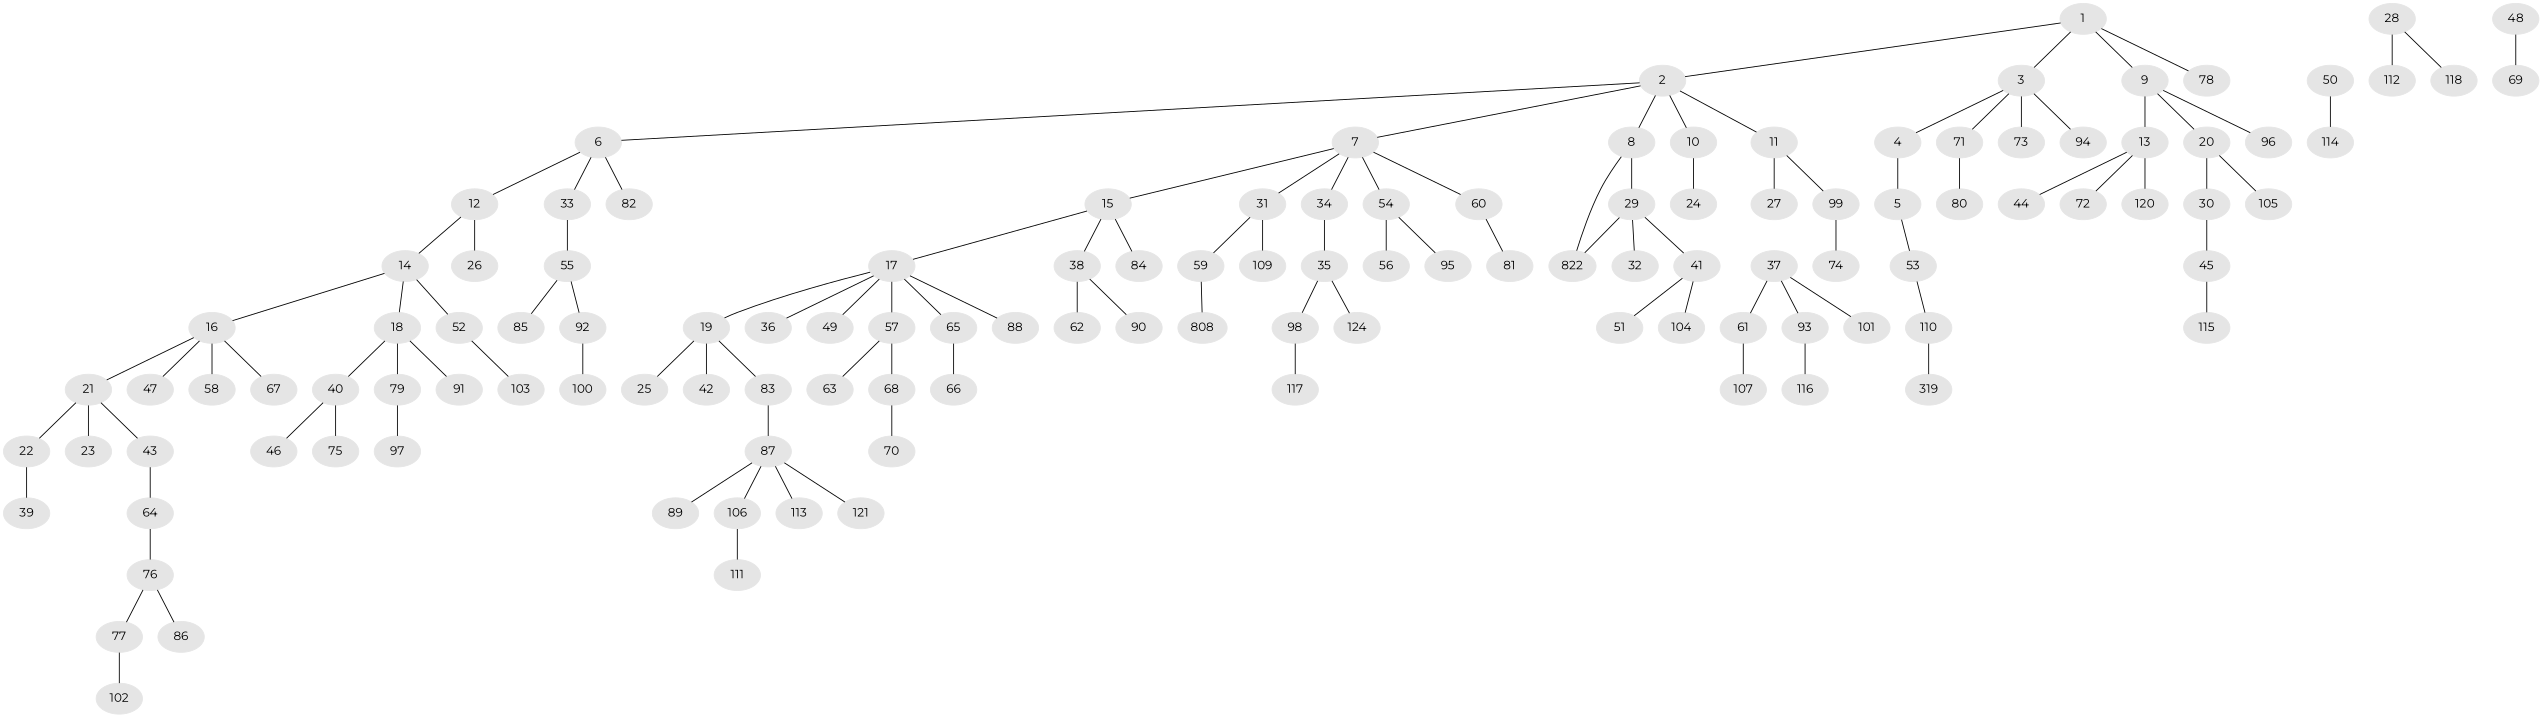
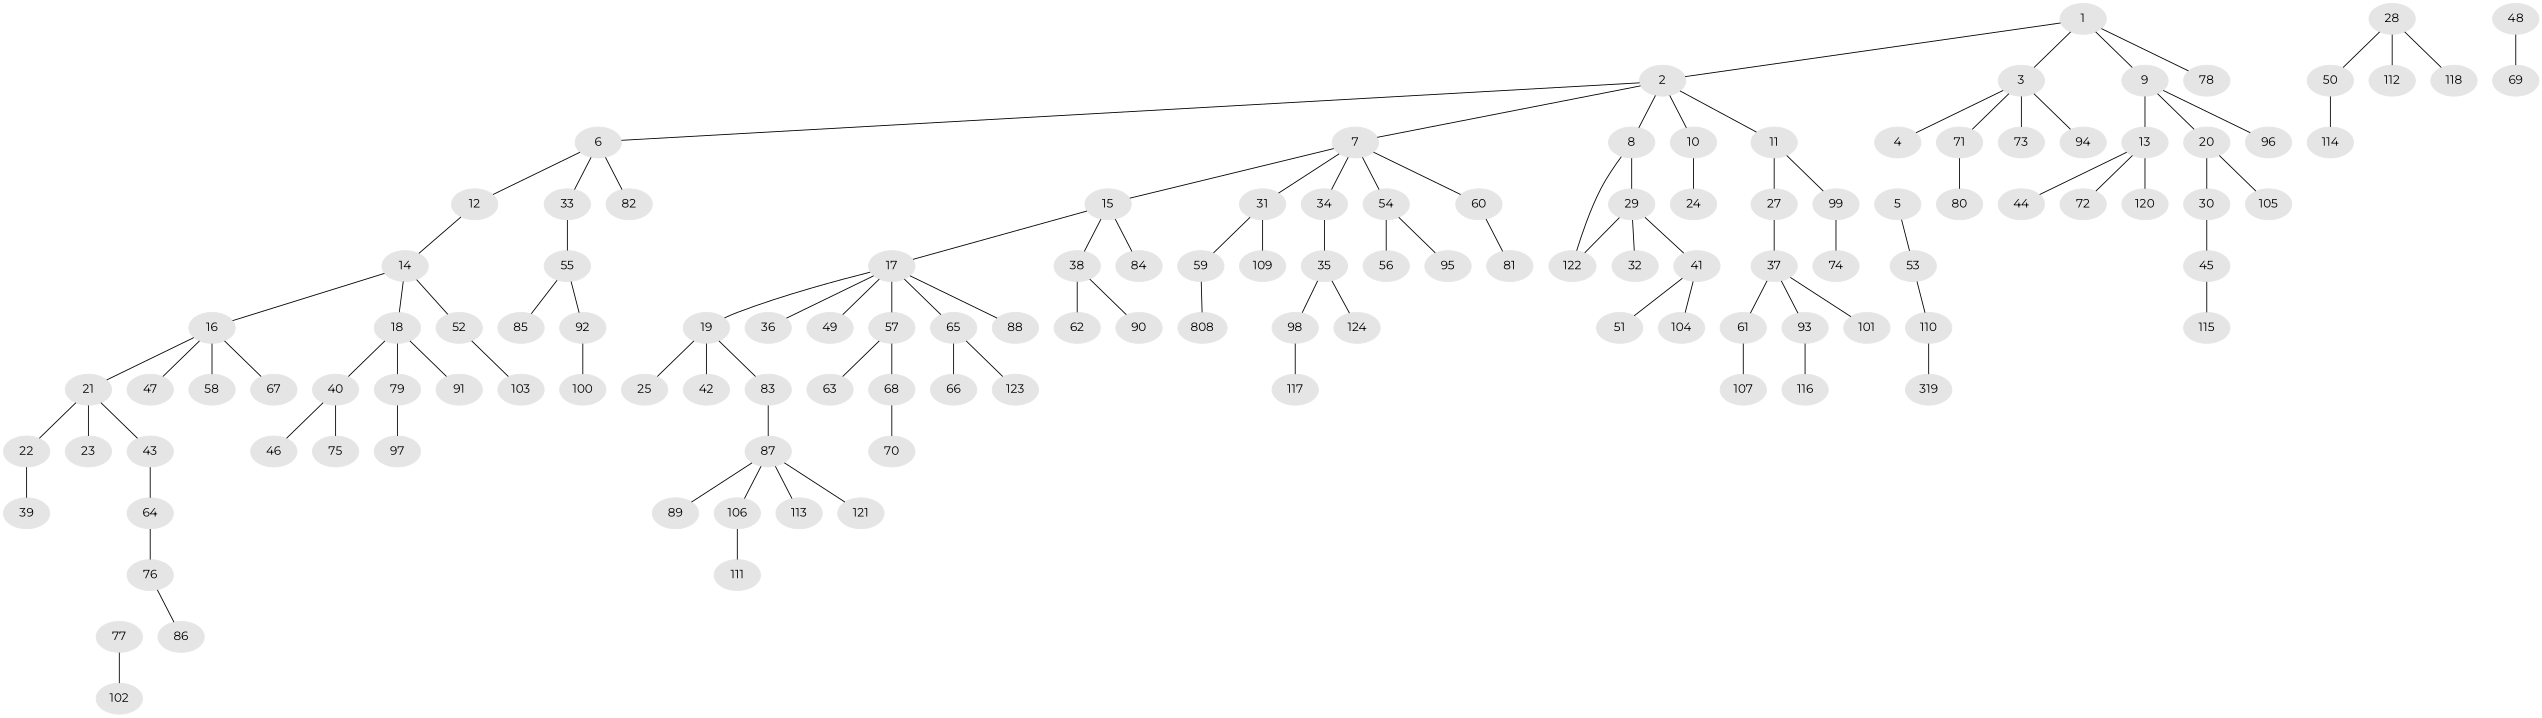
none -> (2361, 50)
(1898, 173) -> none
none -> (1774, 235)
(475, 266) -> none
(1572, 266) -> (1572, 266)
none -> (1015, 390)
(135, 606) -> none
